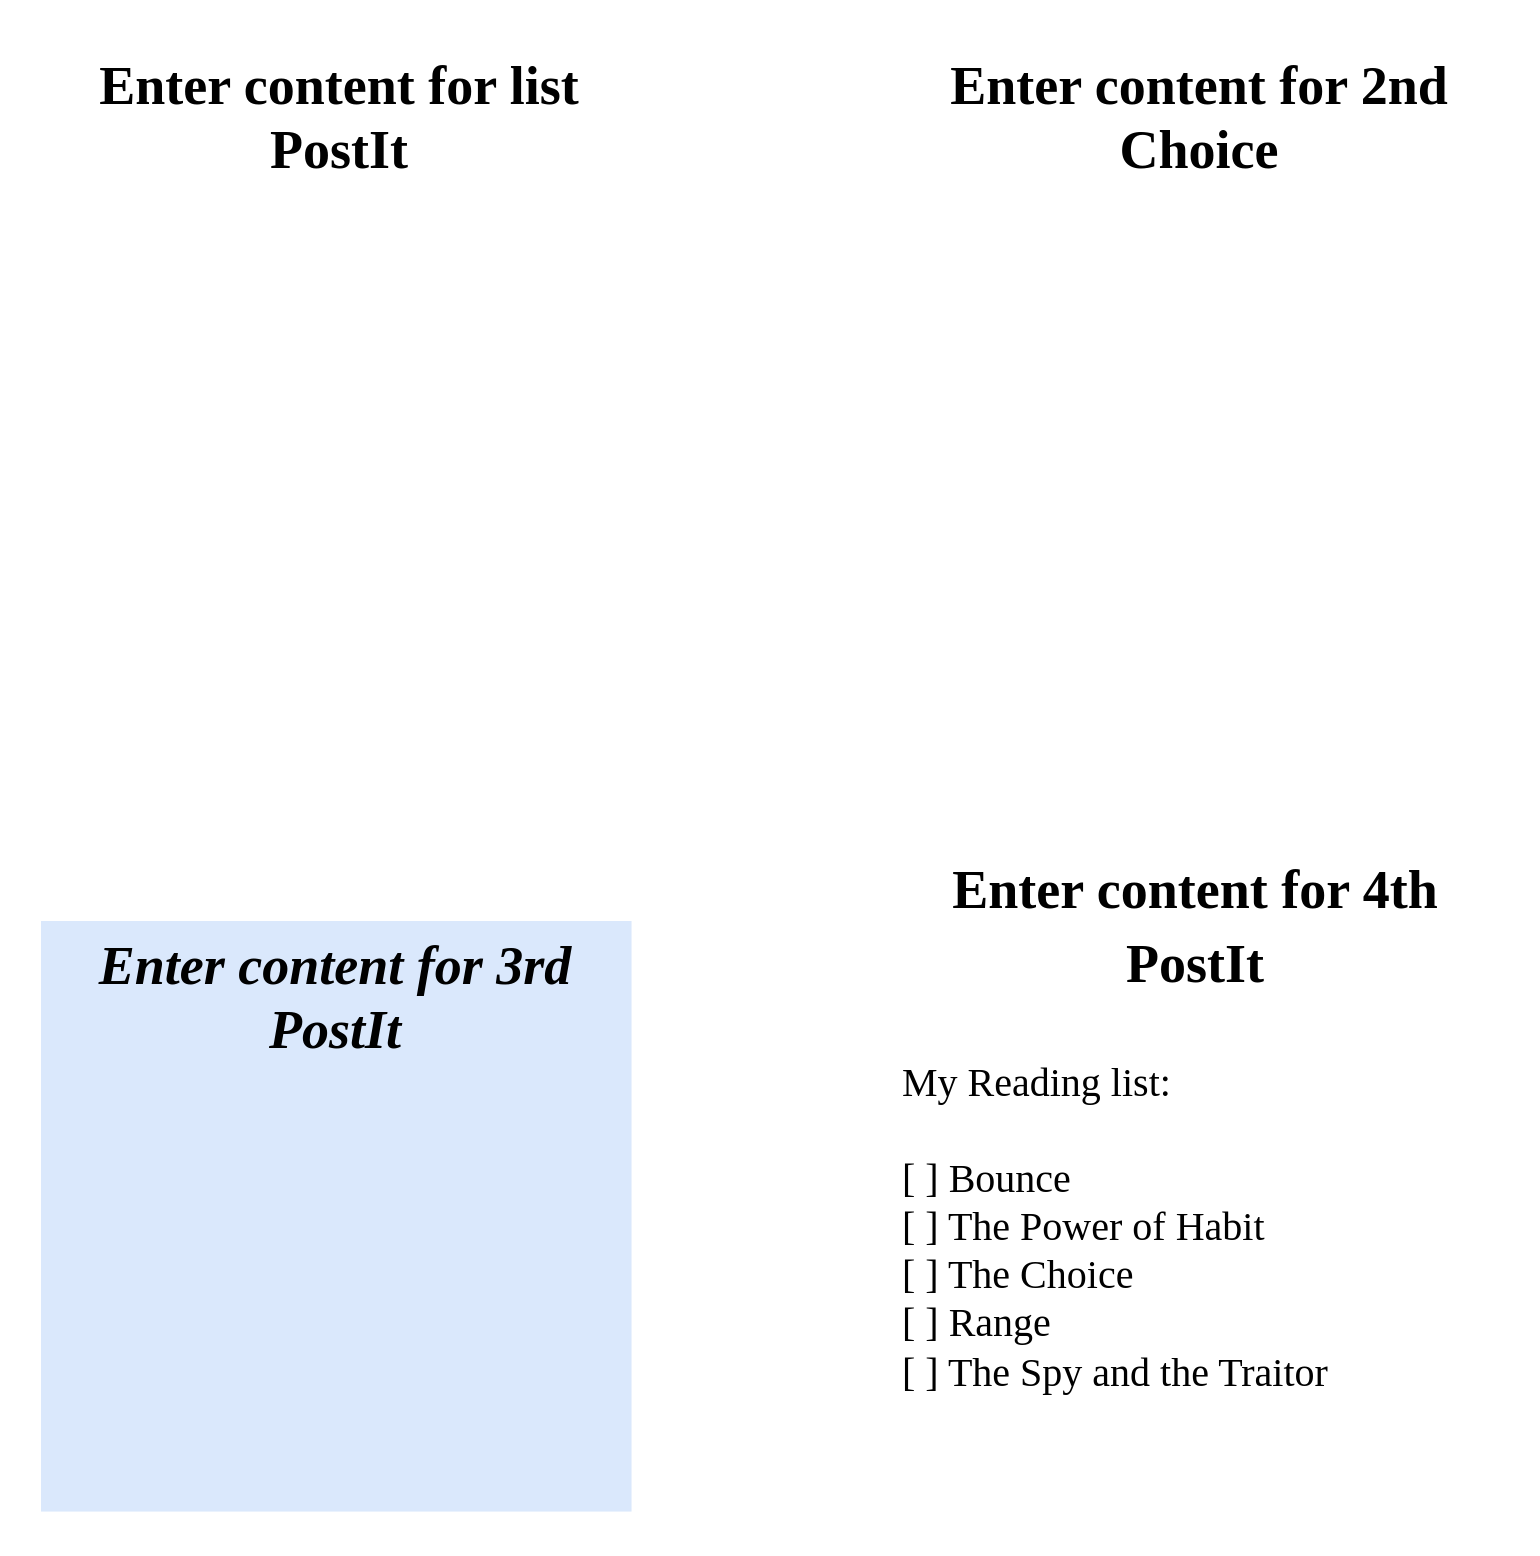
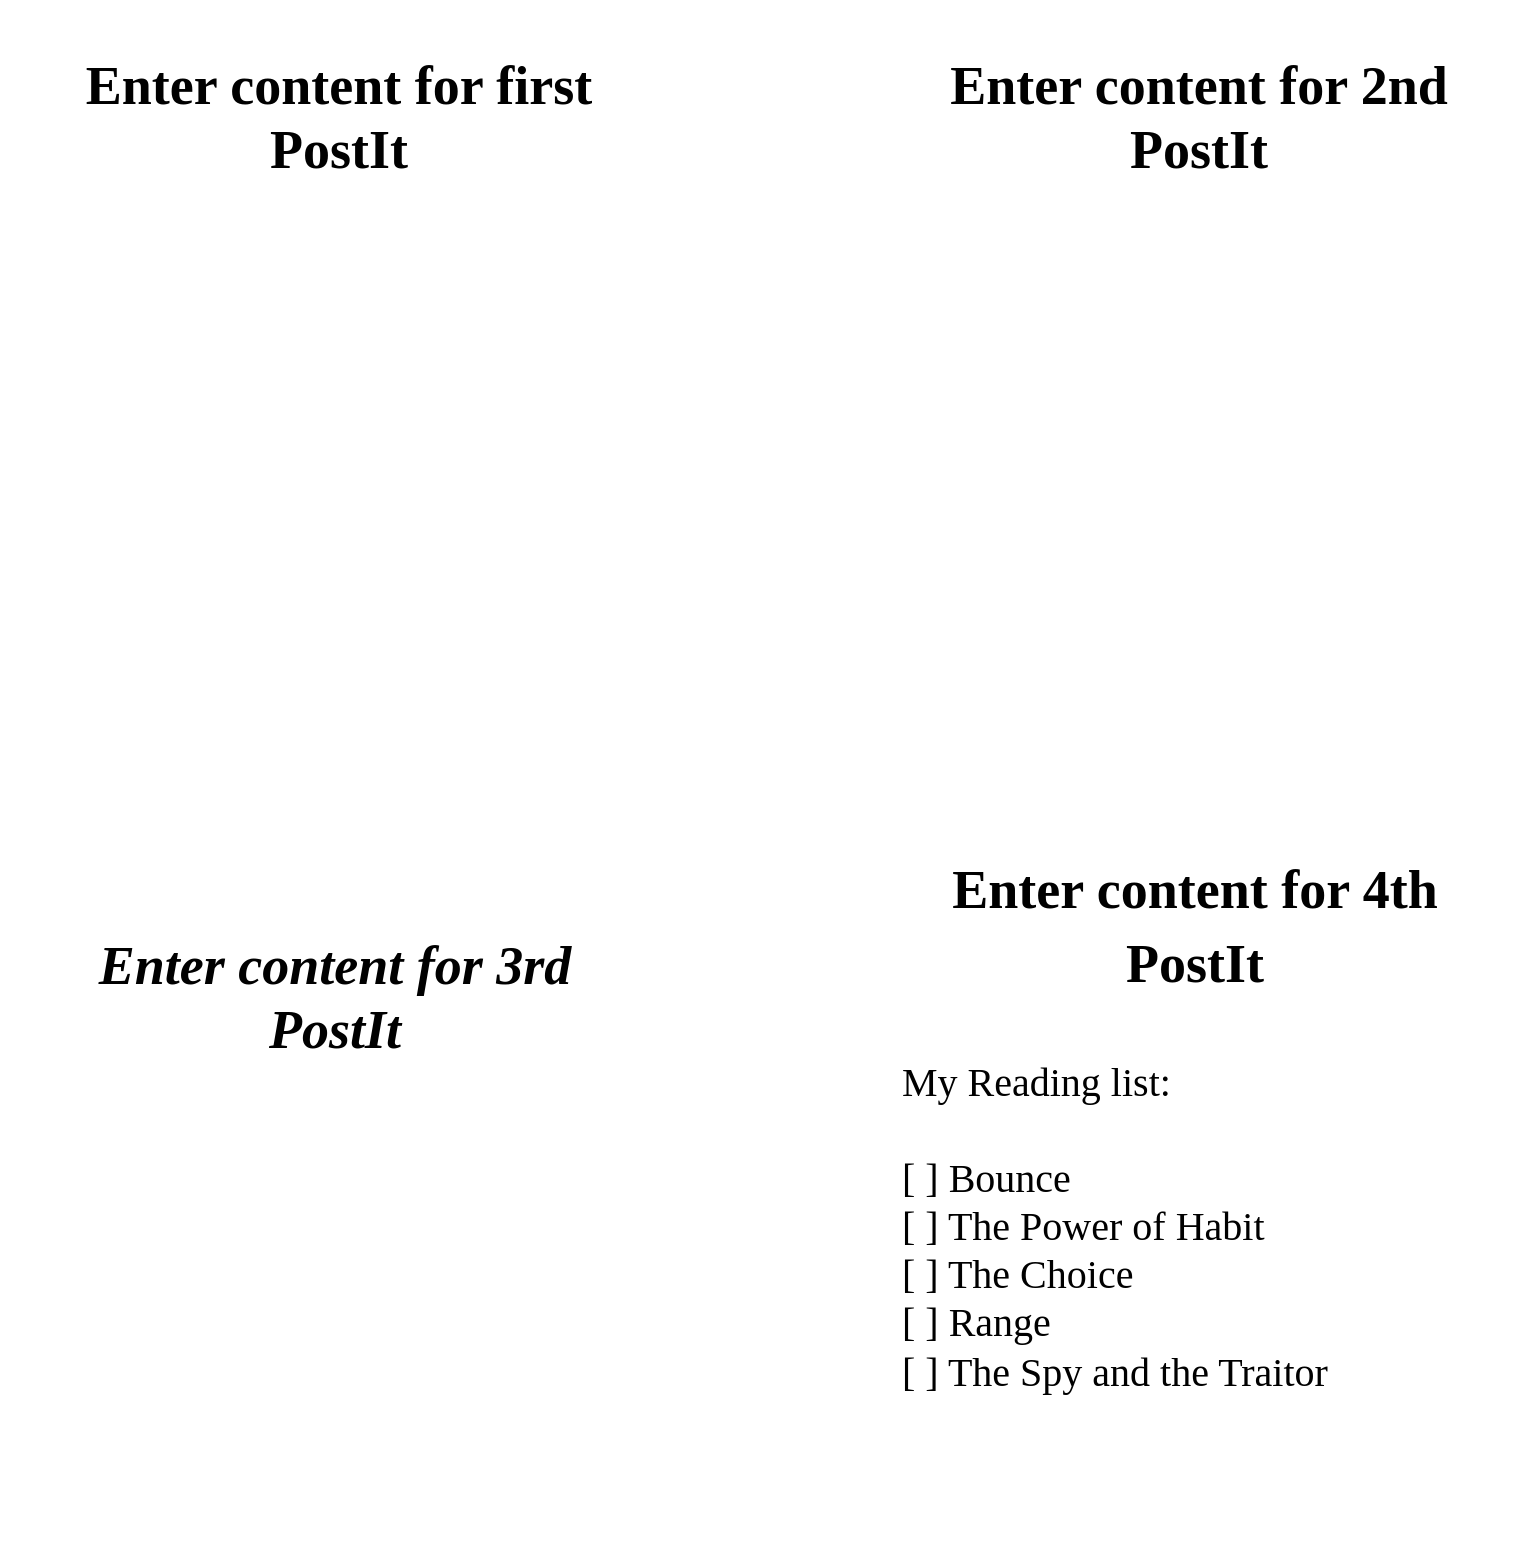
(340, 69) -> (340, 69)
(1200, 69) -> (1200, 69)
(336, 949) -> (336, 949)
